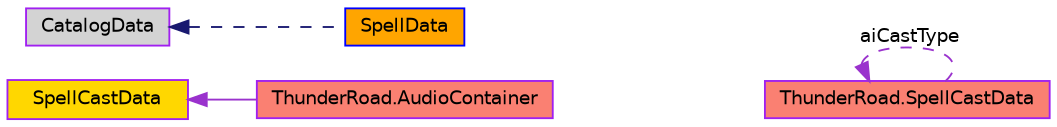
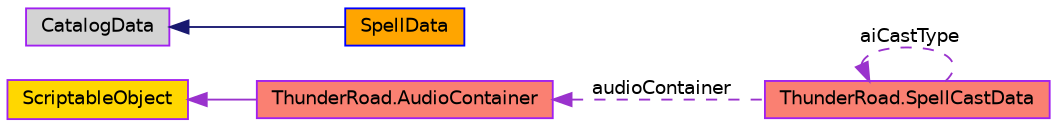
(267, 27) -> (267, 27)
(98, 100) -> (98, 100)
none -> (668, 100)
